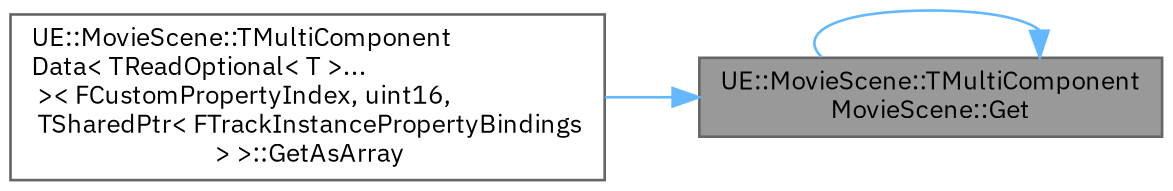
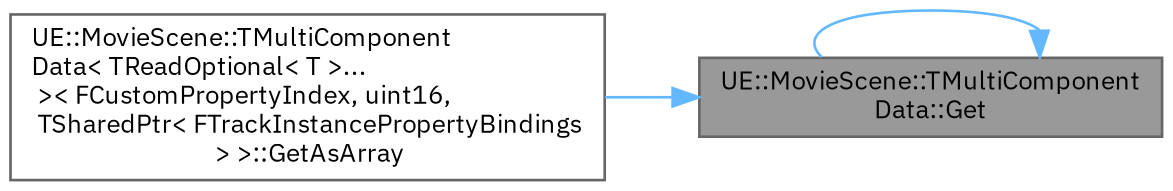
(931, 97) -> (931, 97)
